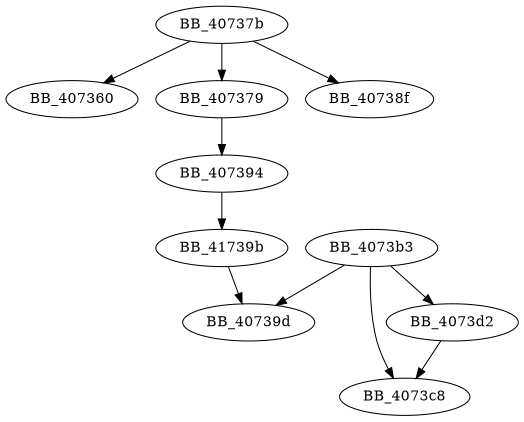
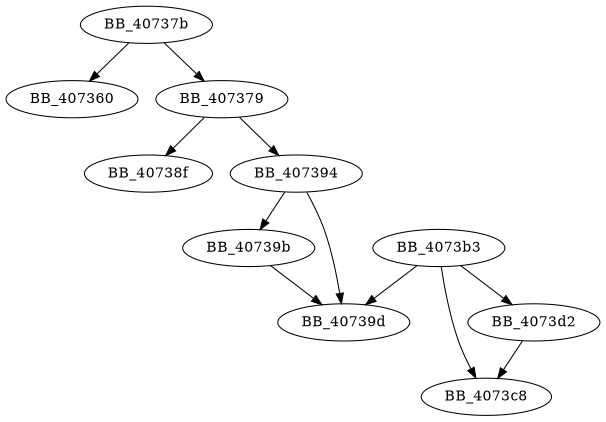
(291, 60) -> (189, 133)
none -> (328, 241)
(222, 248) -> (249, 248)
